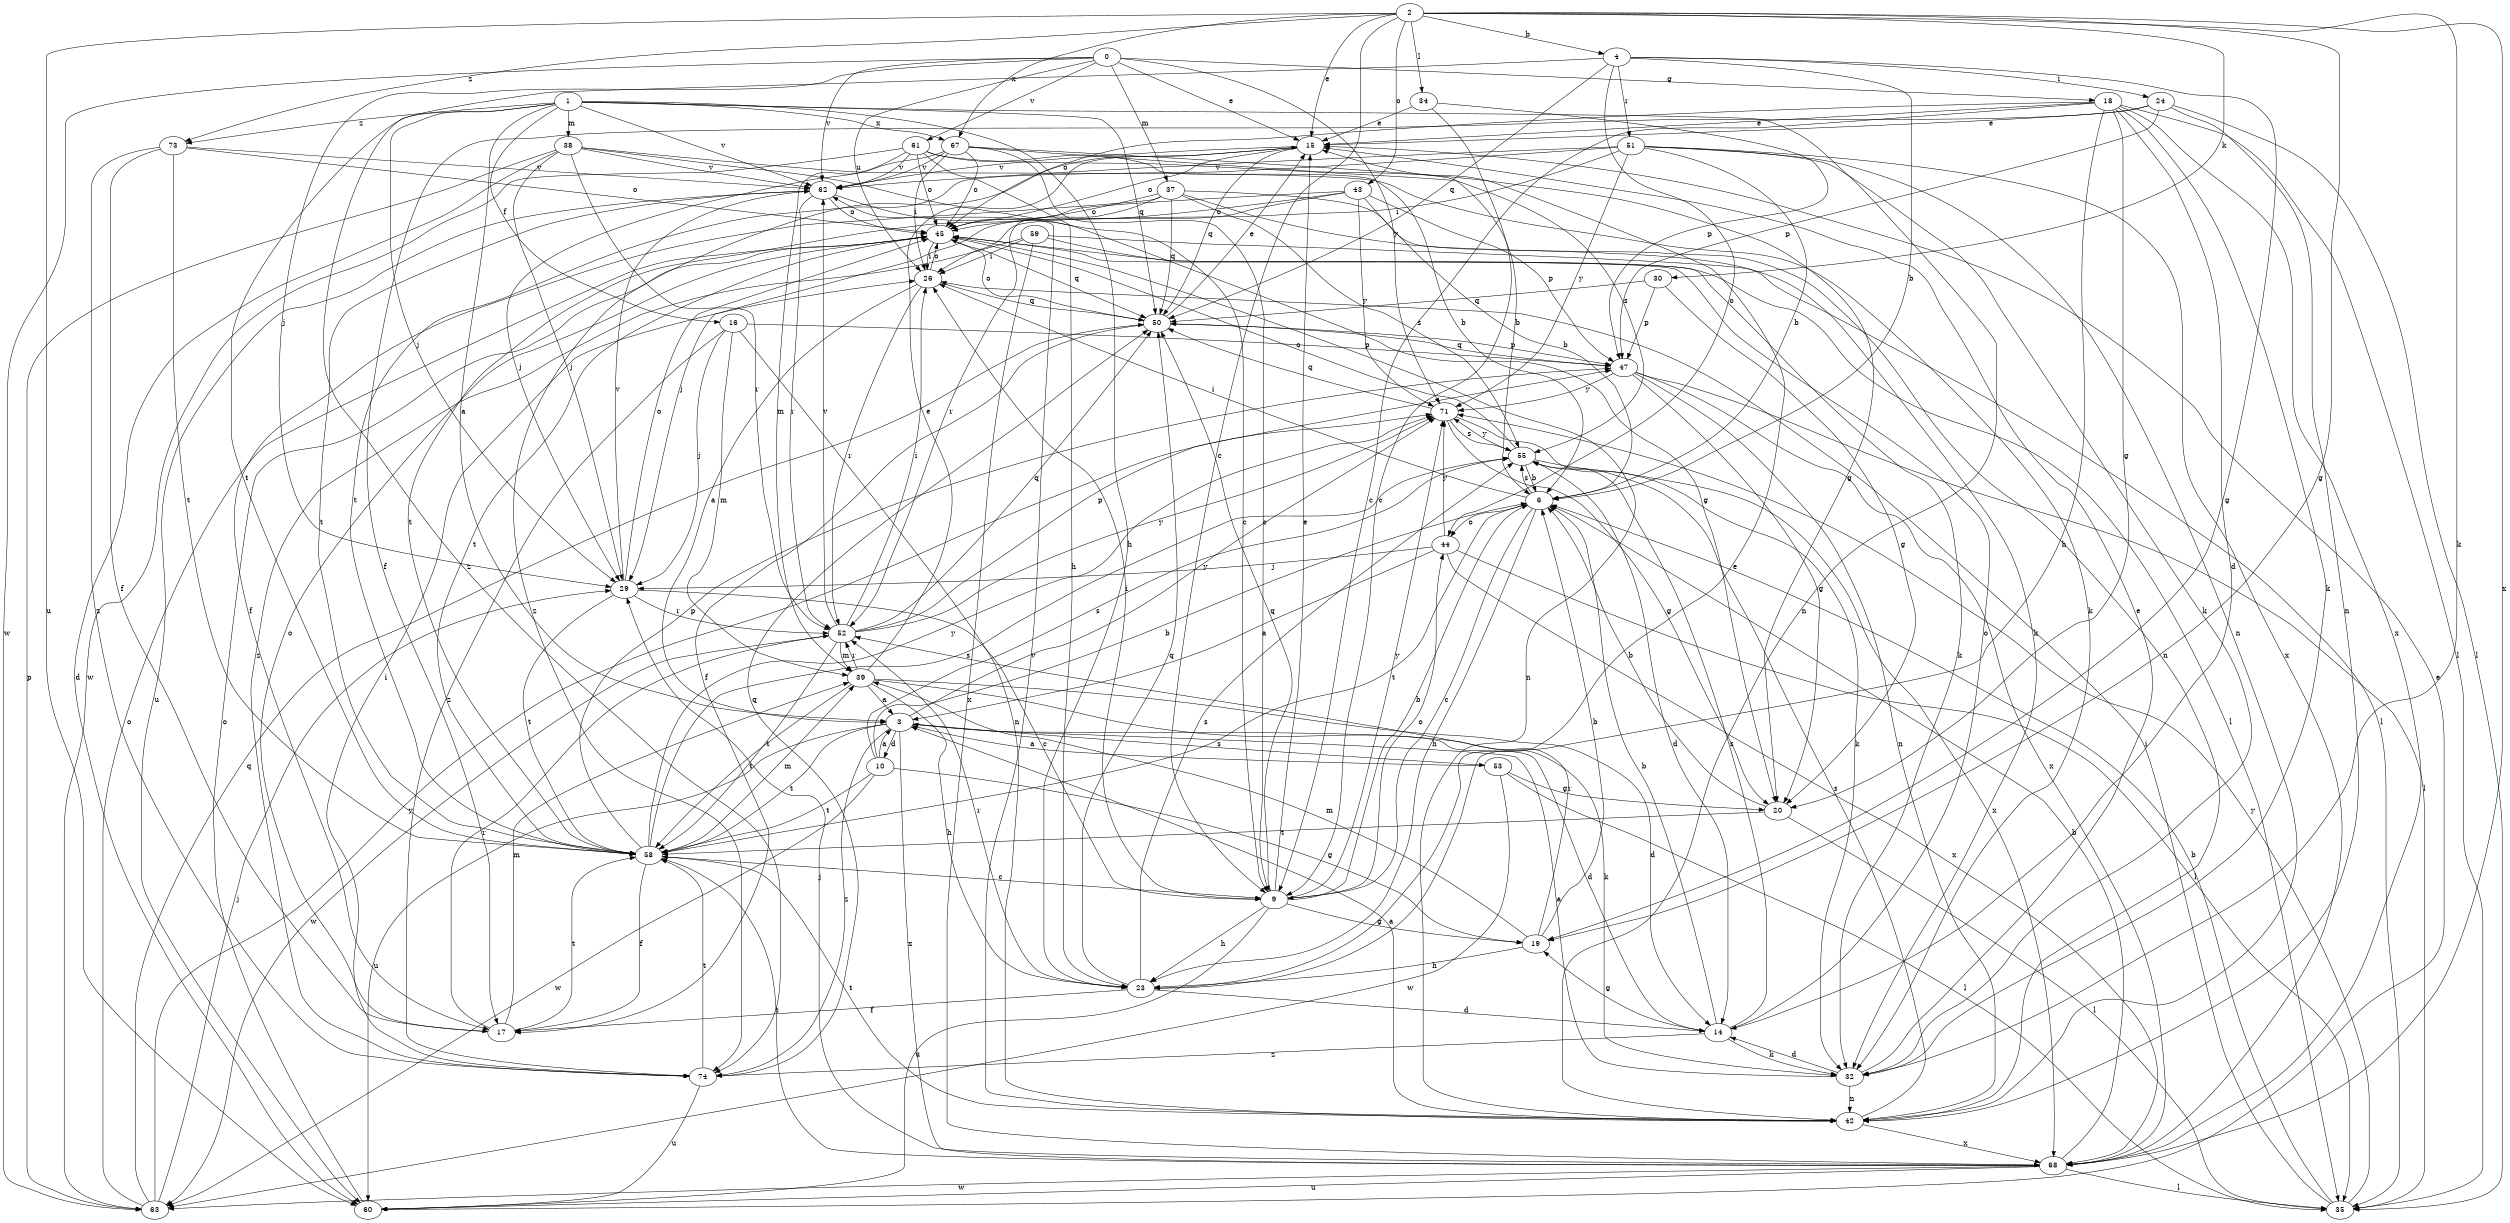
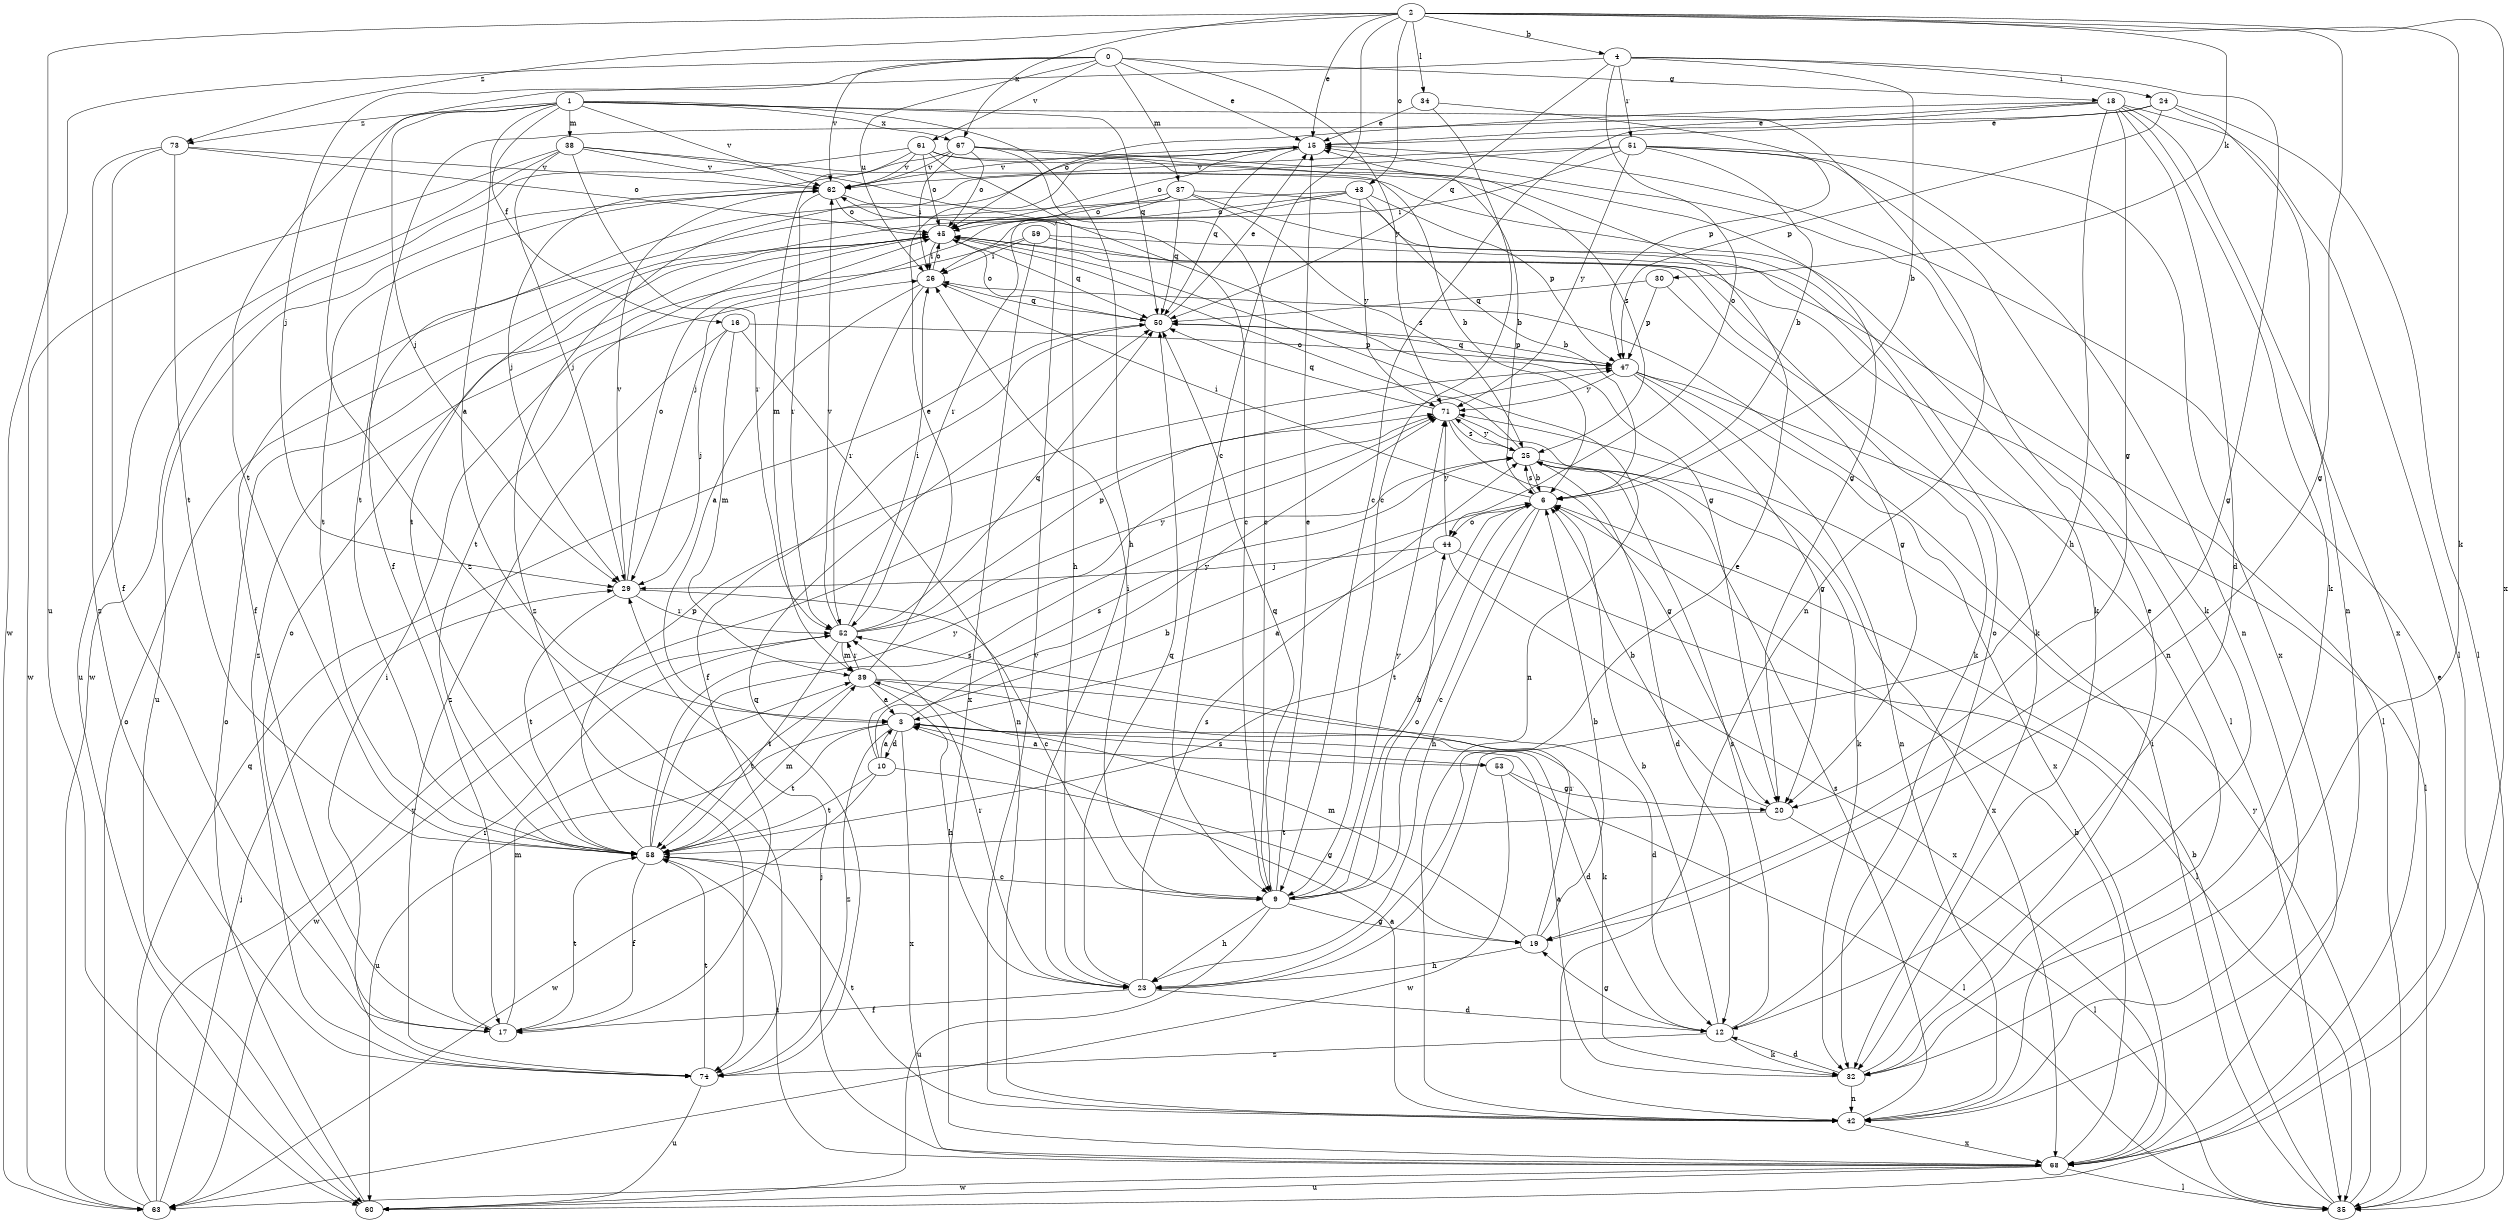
(1522, 456) -> (1526, 456)
(30, 678) -> (31, 678)
(78, 678) -> (81, 678)
(1718, 1033) -> (1720, 1033)
